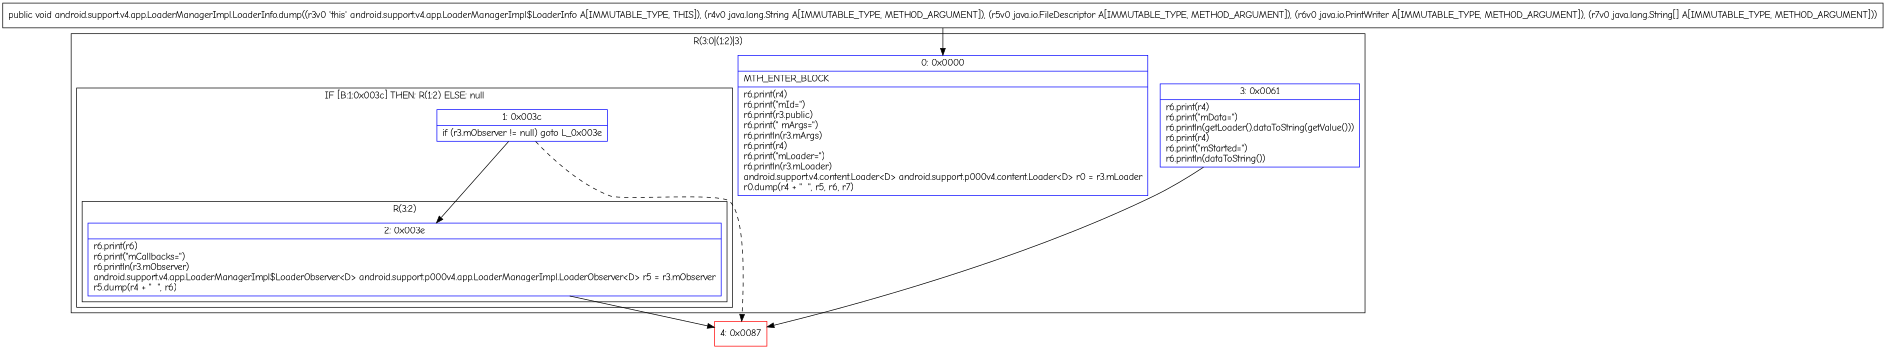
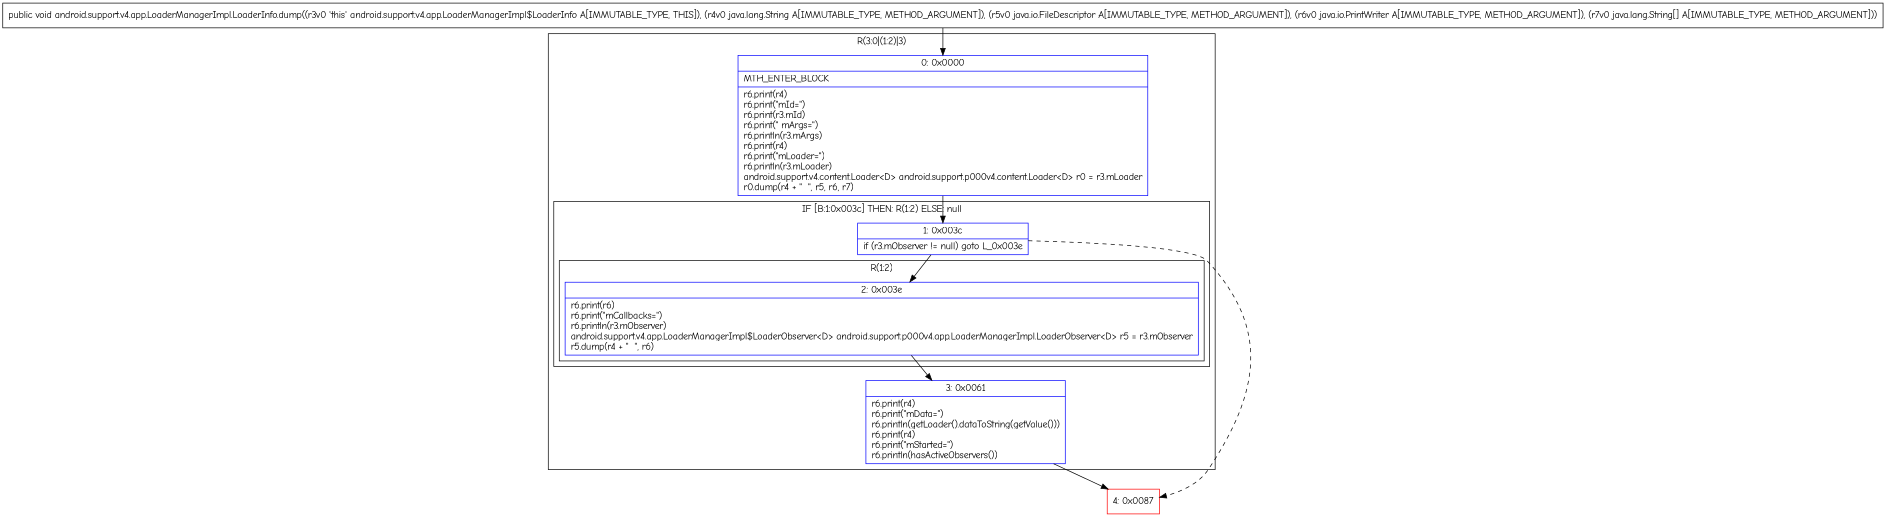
(778, 115) -> (774, 115)
(1216, 159) -> (935, 455)
none -> (943, 206)
(405, 209) -> (882, 268)
(670, 318) -> (919, 365)
